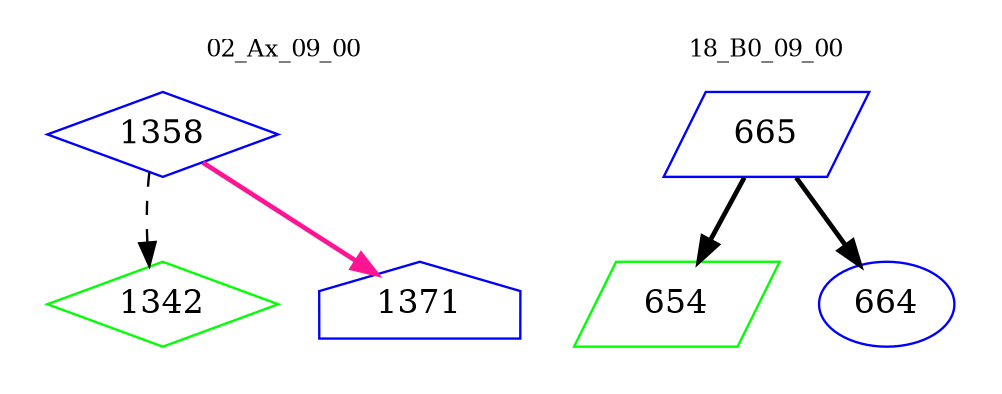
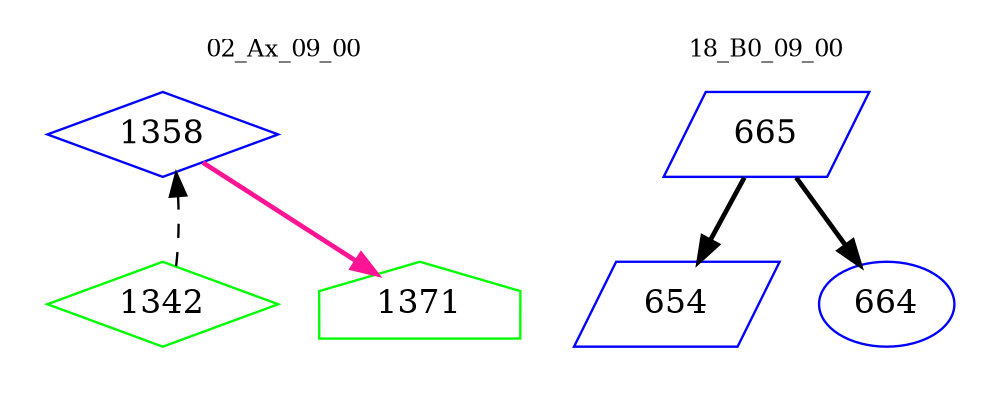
(147, 207) -> (178, 231)
(420, 304) -> (420, 304)
(677, 304) -> (677, 304)
